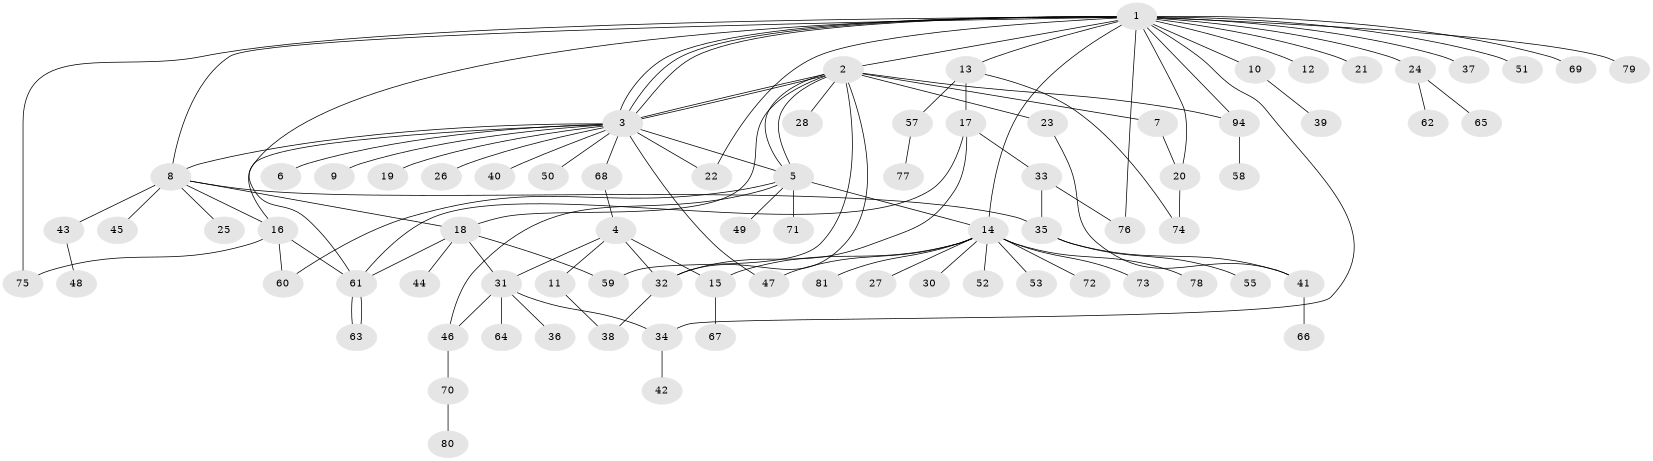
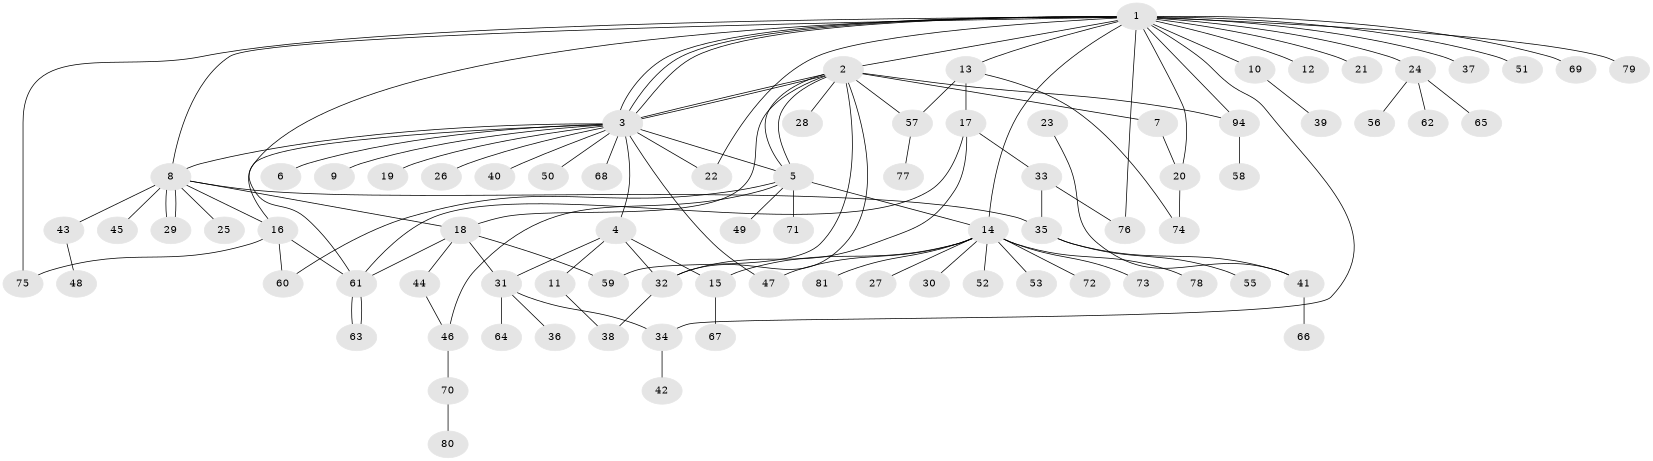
(950, 98) -> (878, 97)
none -> (1375, 123)
(609, 204) -> (630, 177)
none -> (171, 230)
(475, 311) -> (434, 311)
